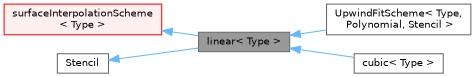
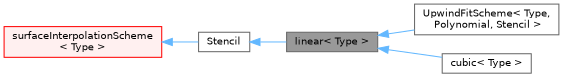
(185, 34) -> (185, 42)
